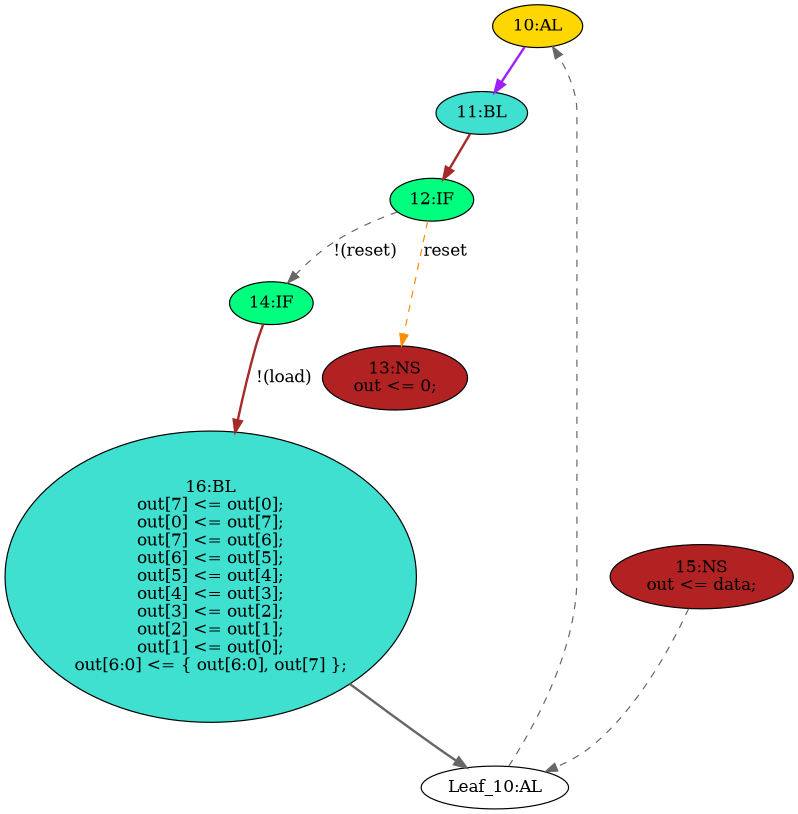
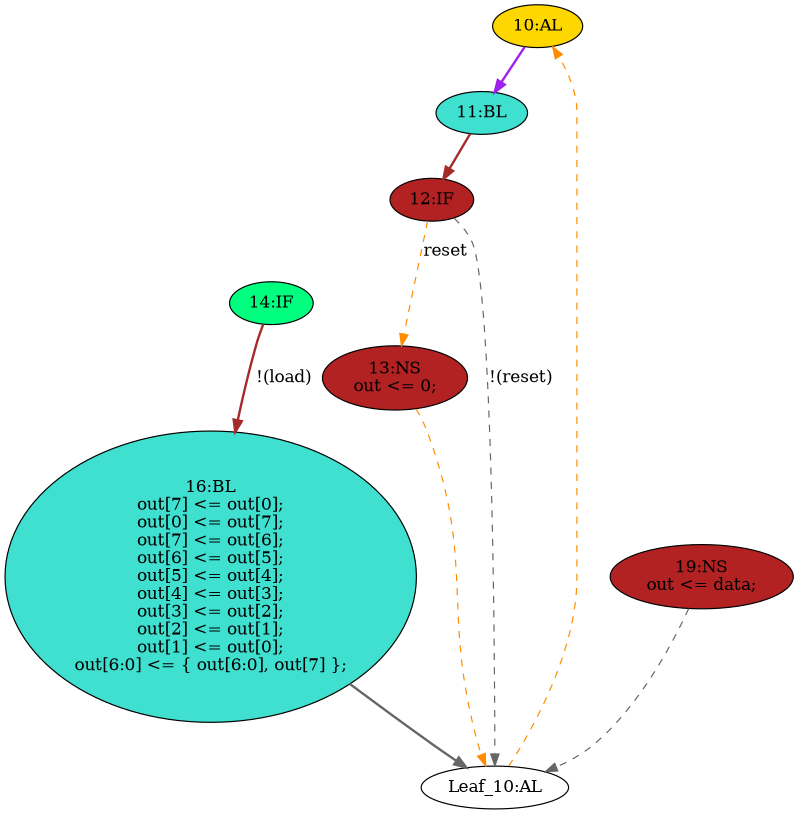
(432, 200) -> (432, 200)
(343, 237) -> (491, 482)
(577, 417) -> (577, 417)
(702, 577) -> (702, 577)
none -> (457, 580)
